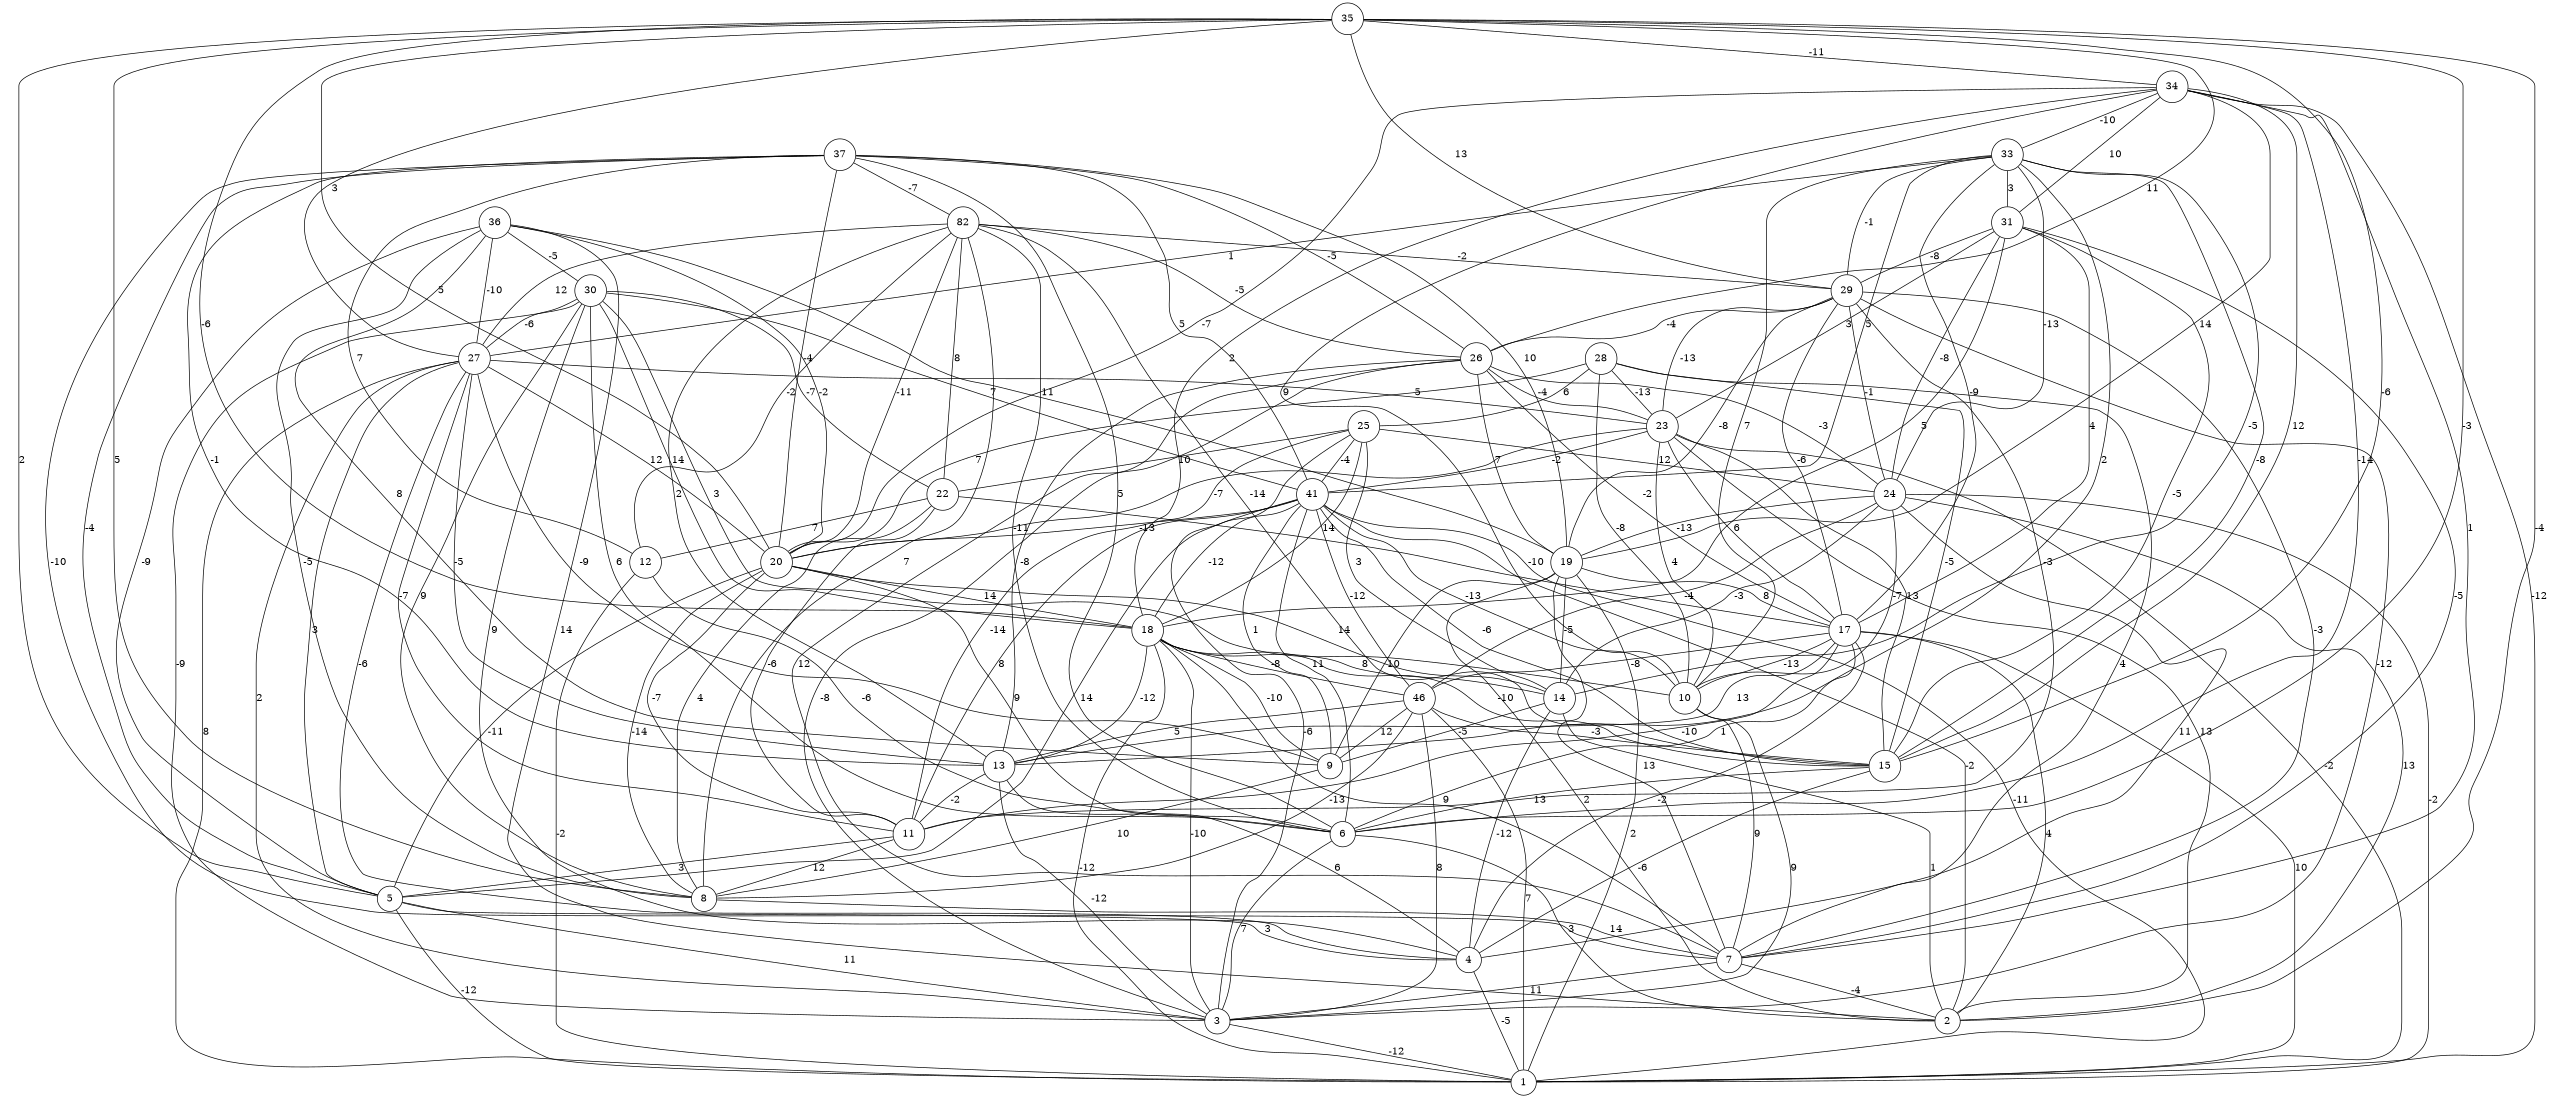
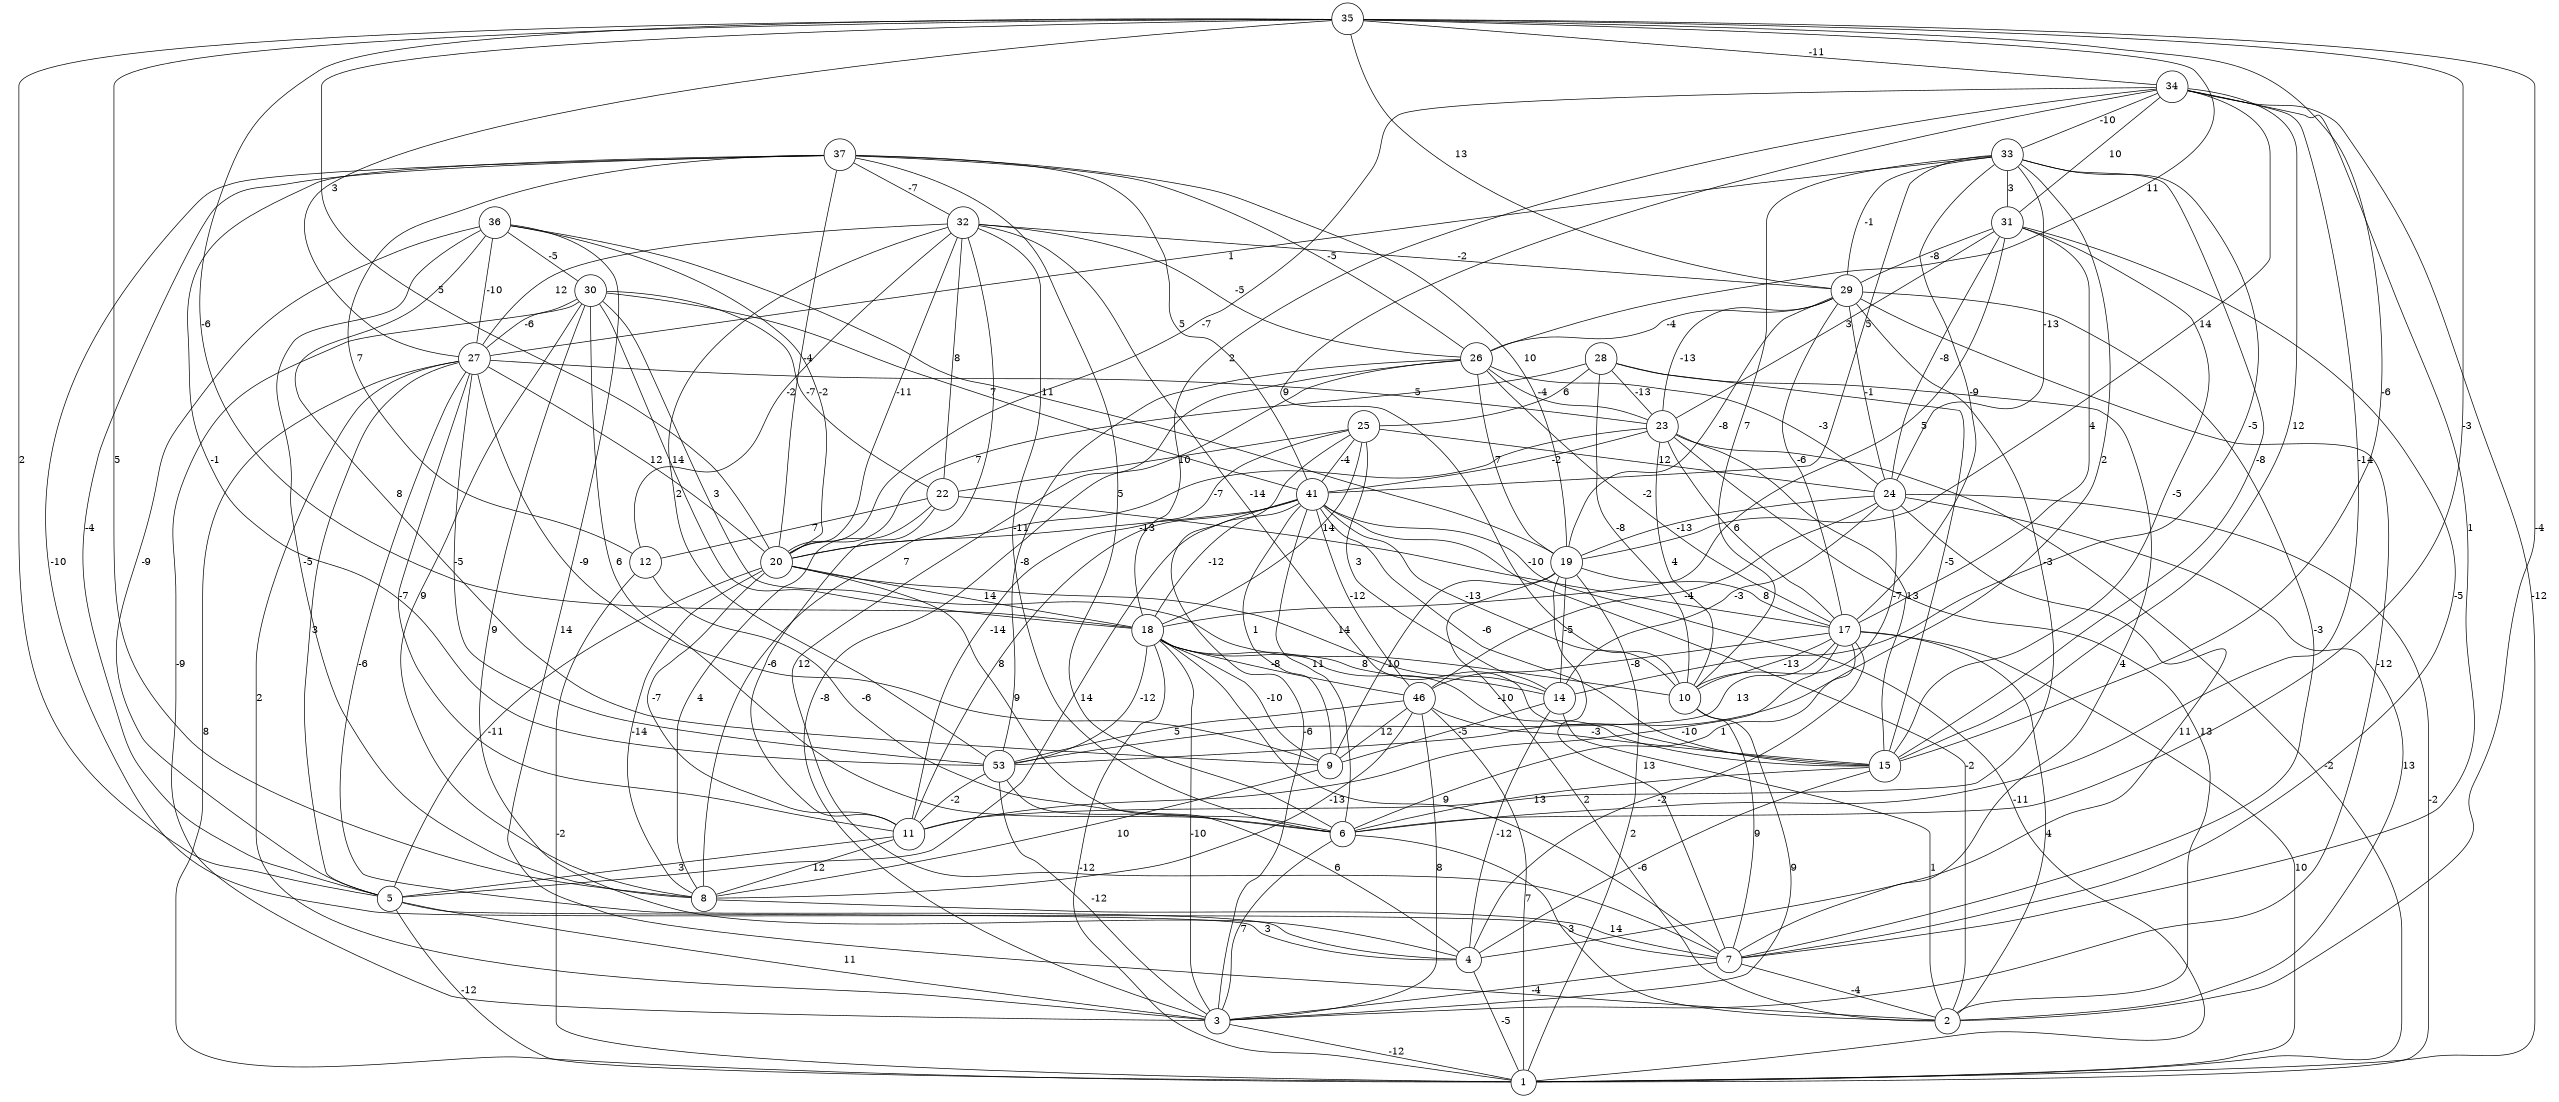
(963, 223) -> (963, 223)
(999, 766) -> (999, 766)
(1536, 991) -> (1536, 991)
